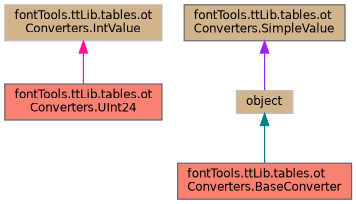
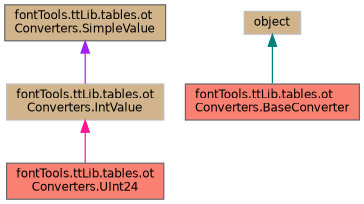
(265, 72) -> (85, 69)
